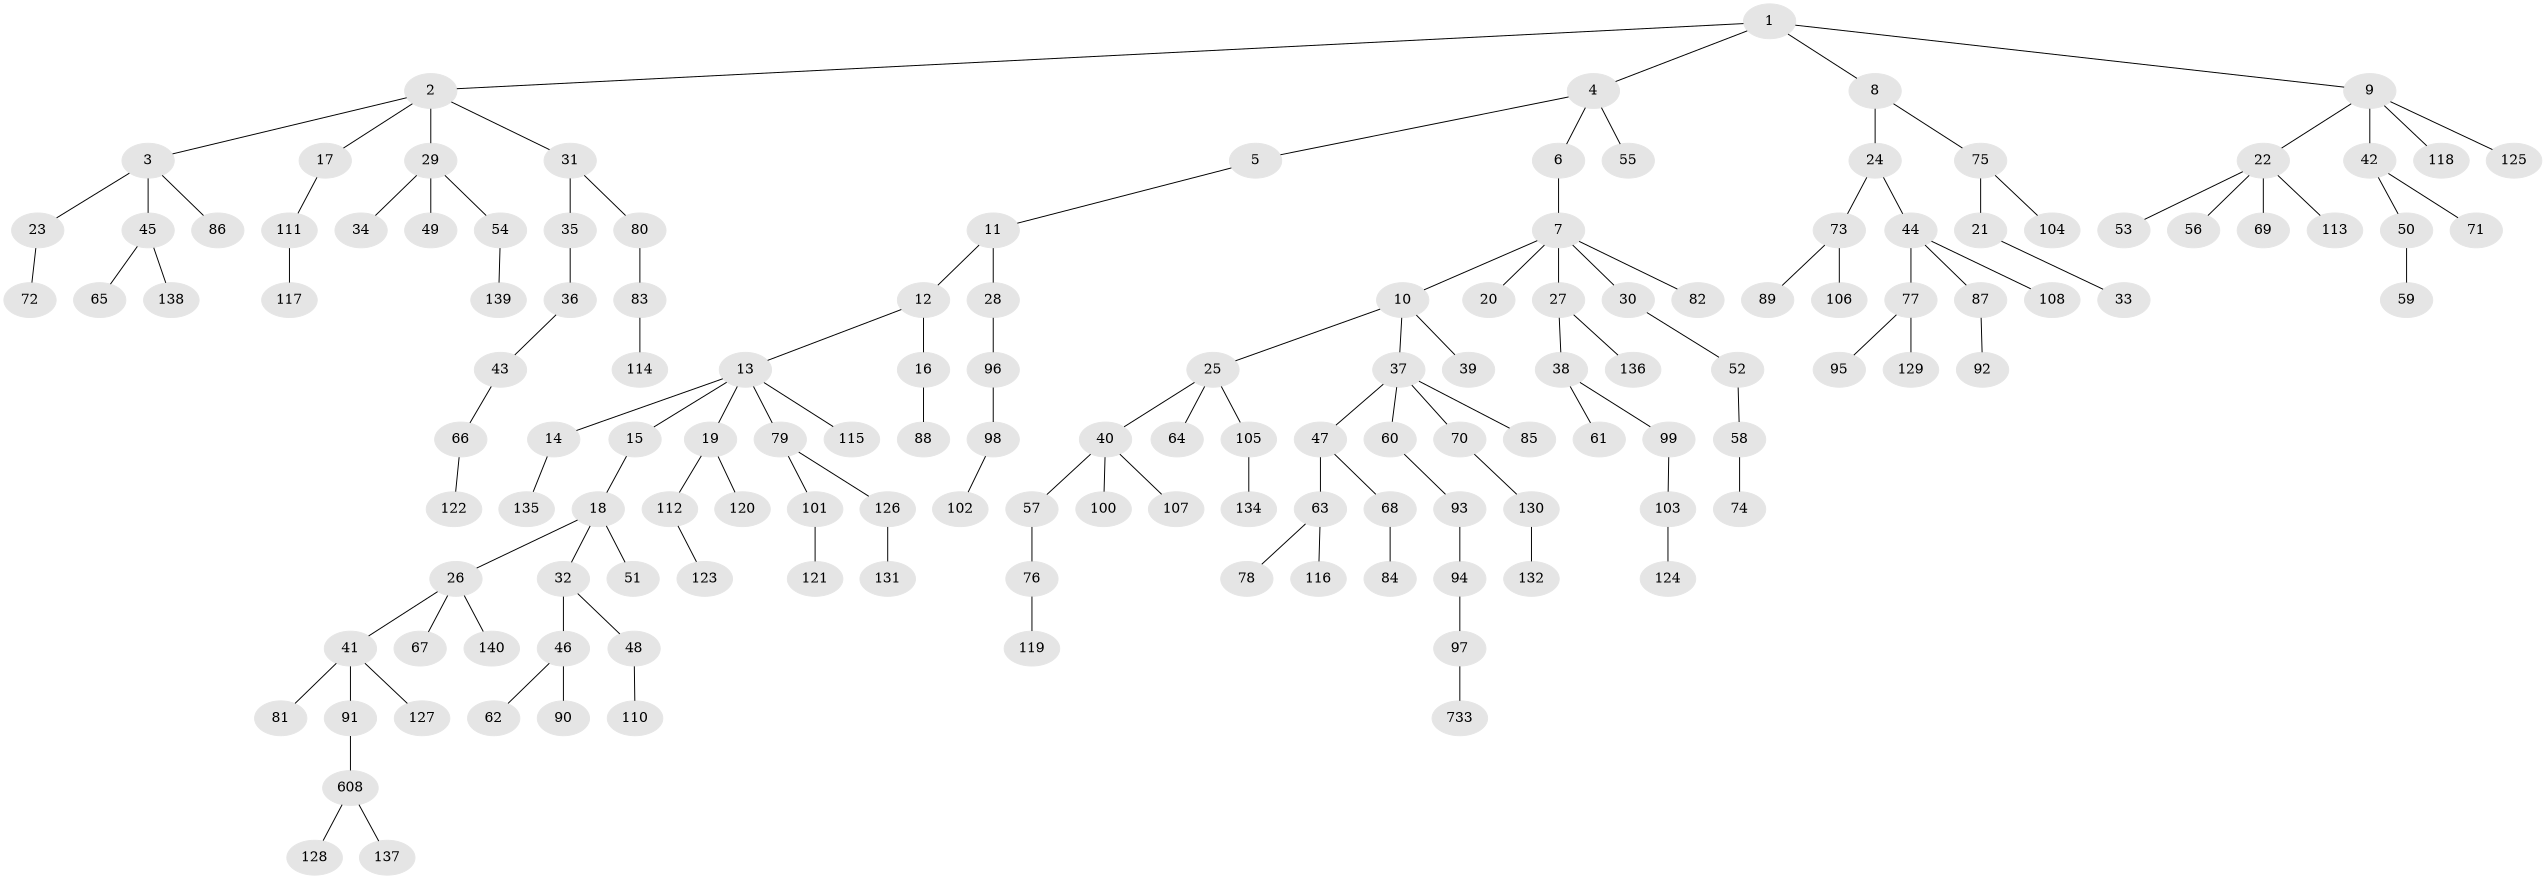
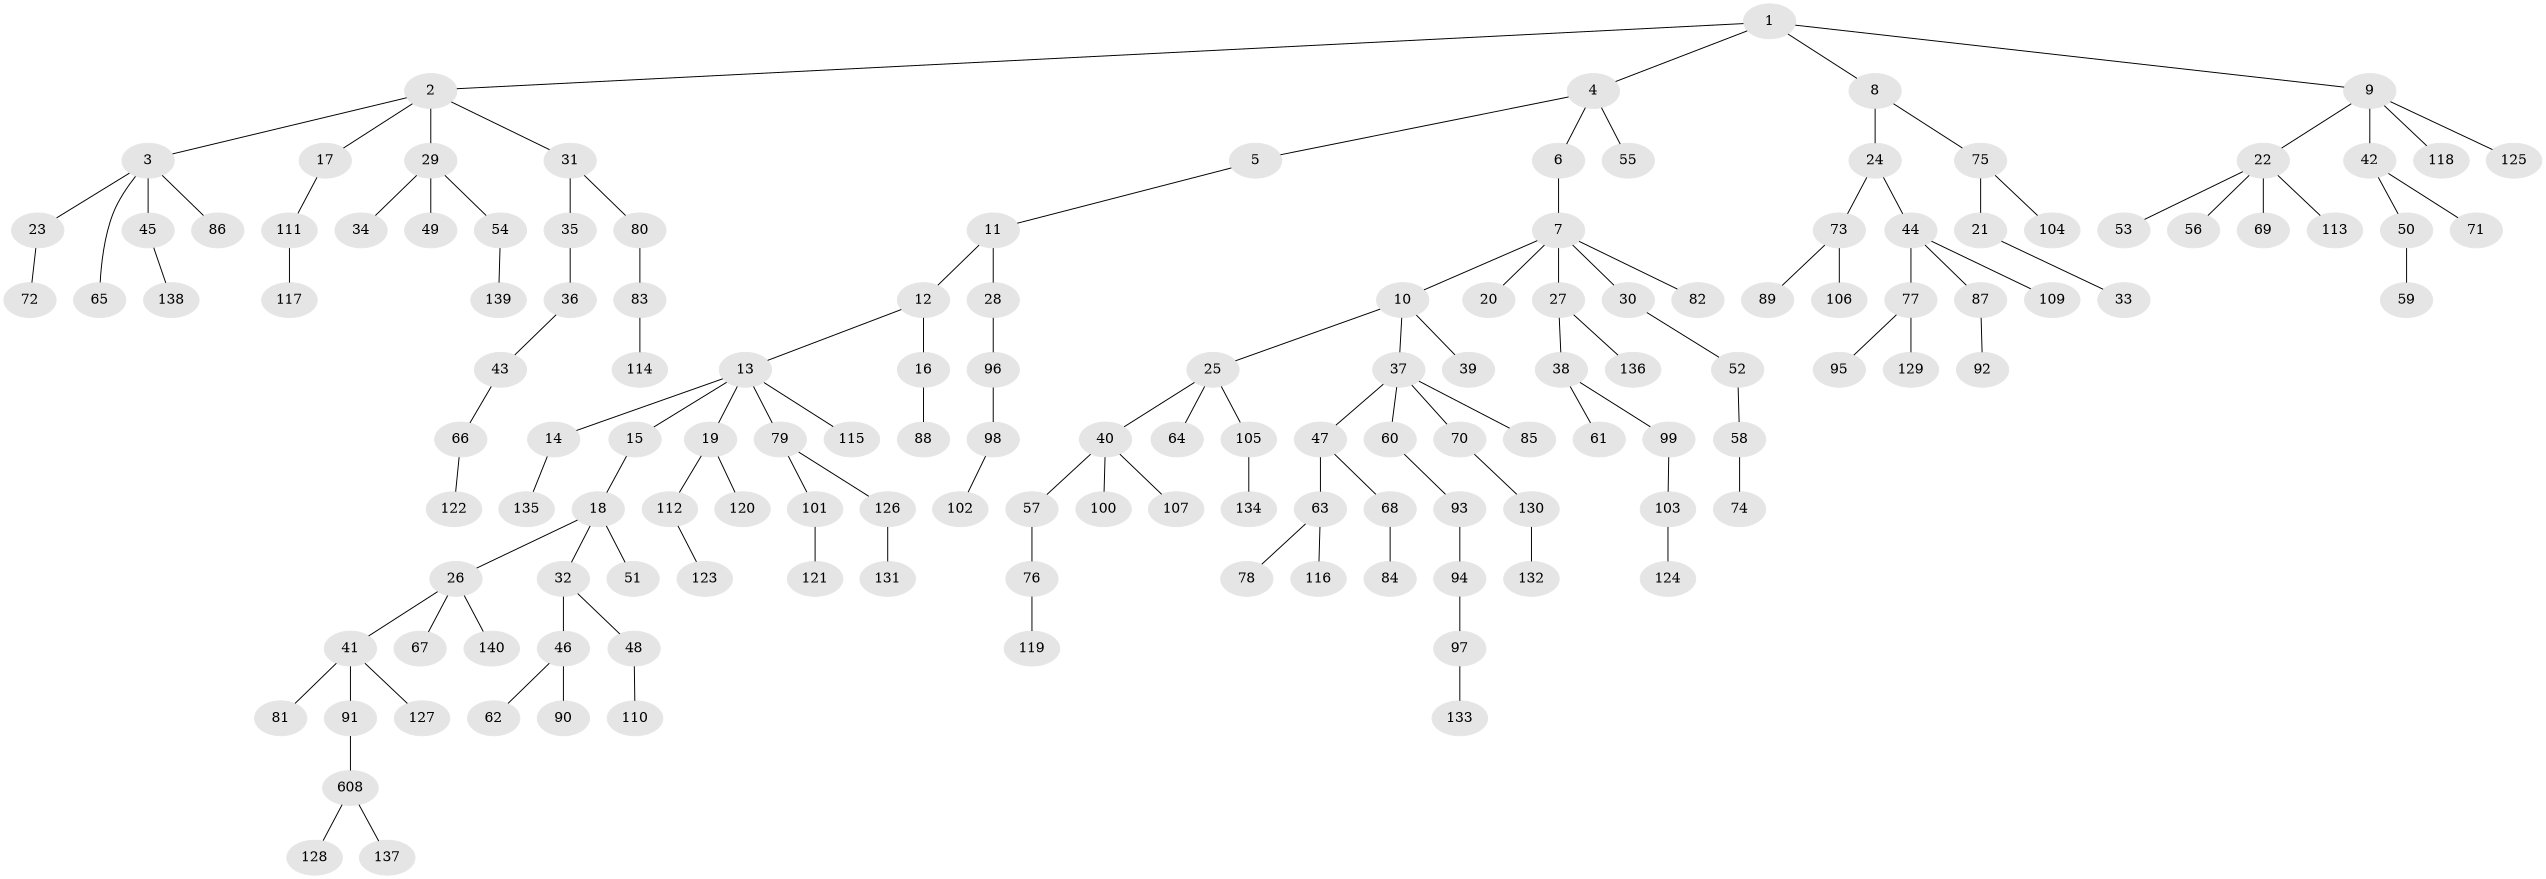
(124, 265) -> (109, 226)
(2052, 300) -> (2052, 300)
(1460, 718) -> (1460, 718)
